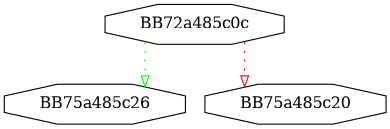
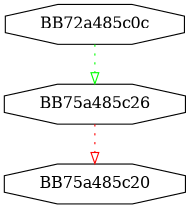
(245, 59) -> (95, 138)
